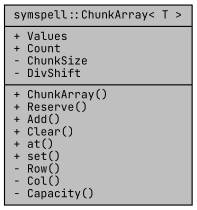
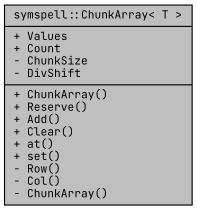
(54, 194) -> (61, 194)
